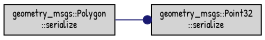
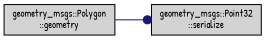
(59, 20) -> (59, 20)
